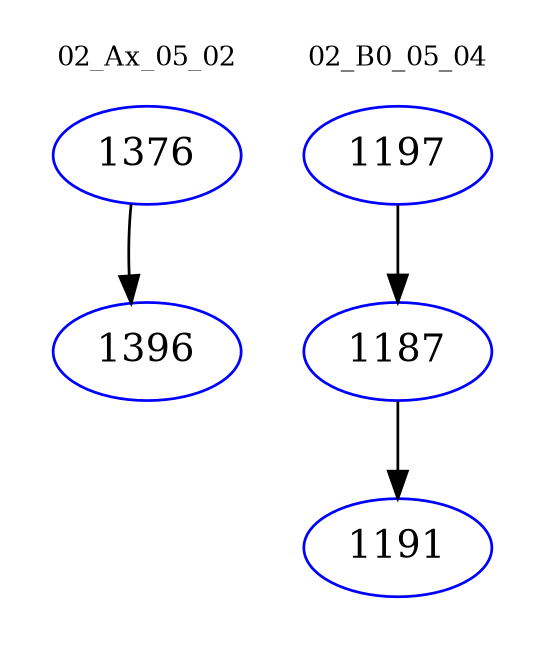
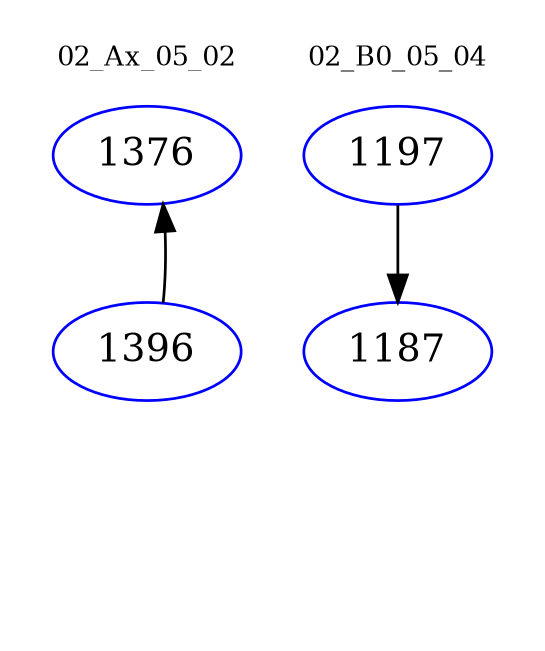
(129, 240) -> (165, 268)
(398, 548) -> none
